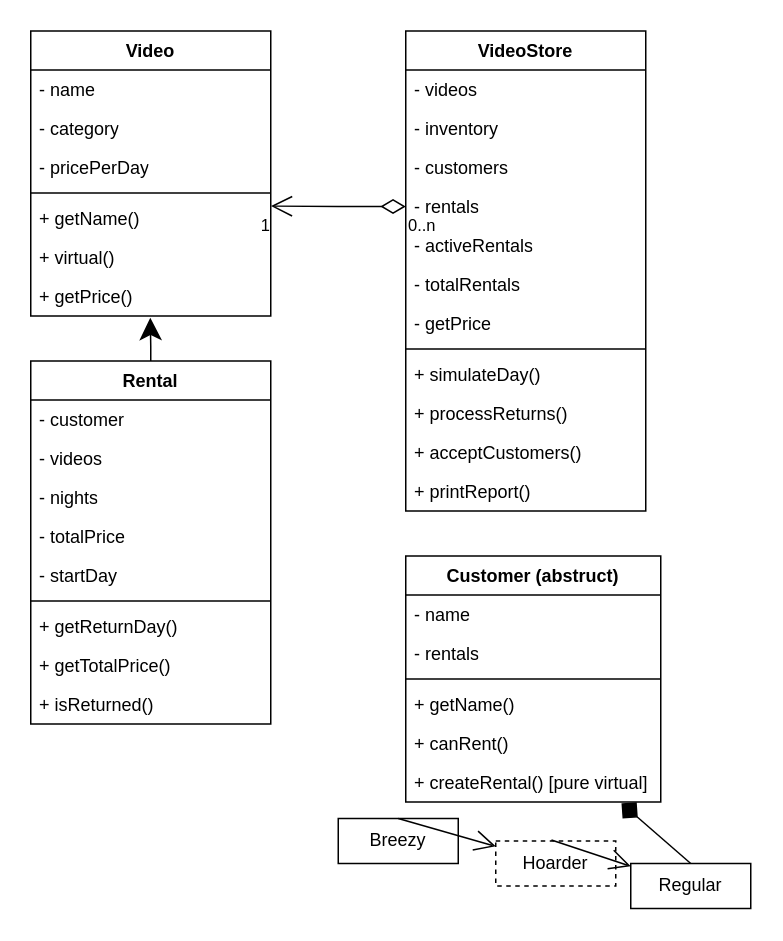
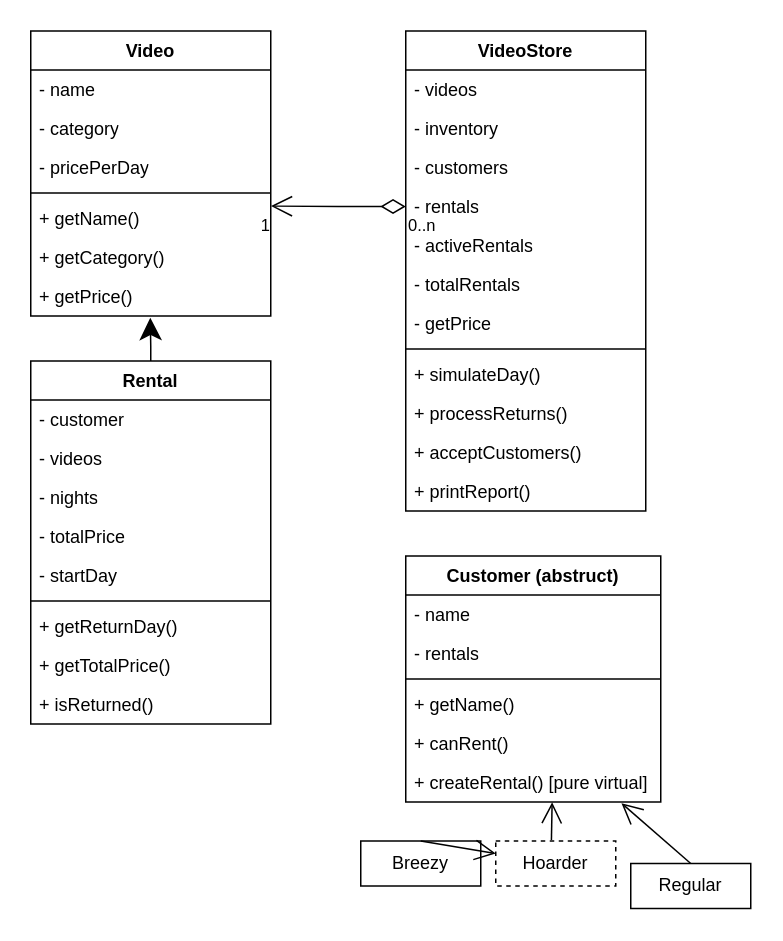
(88, 259) -> (113, 259)
(638, 817) -> (631, 811)
(398, 841) -> (421, 863)
(590, 852) -> (552, 823)
